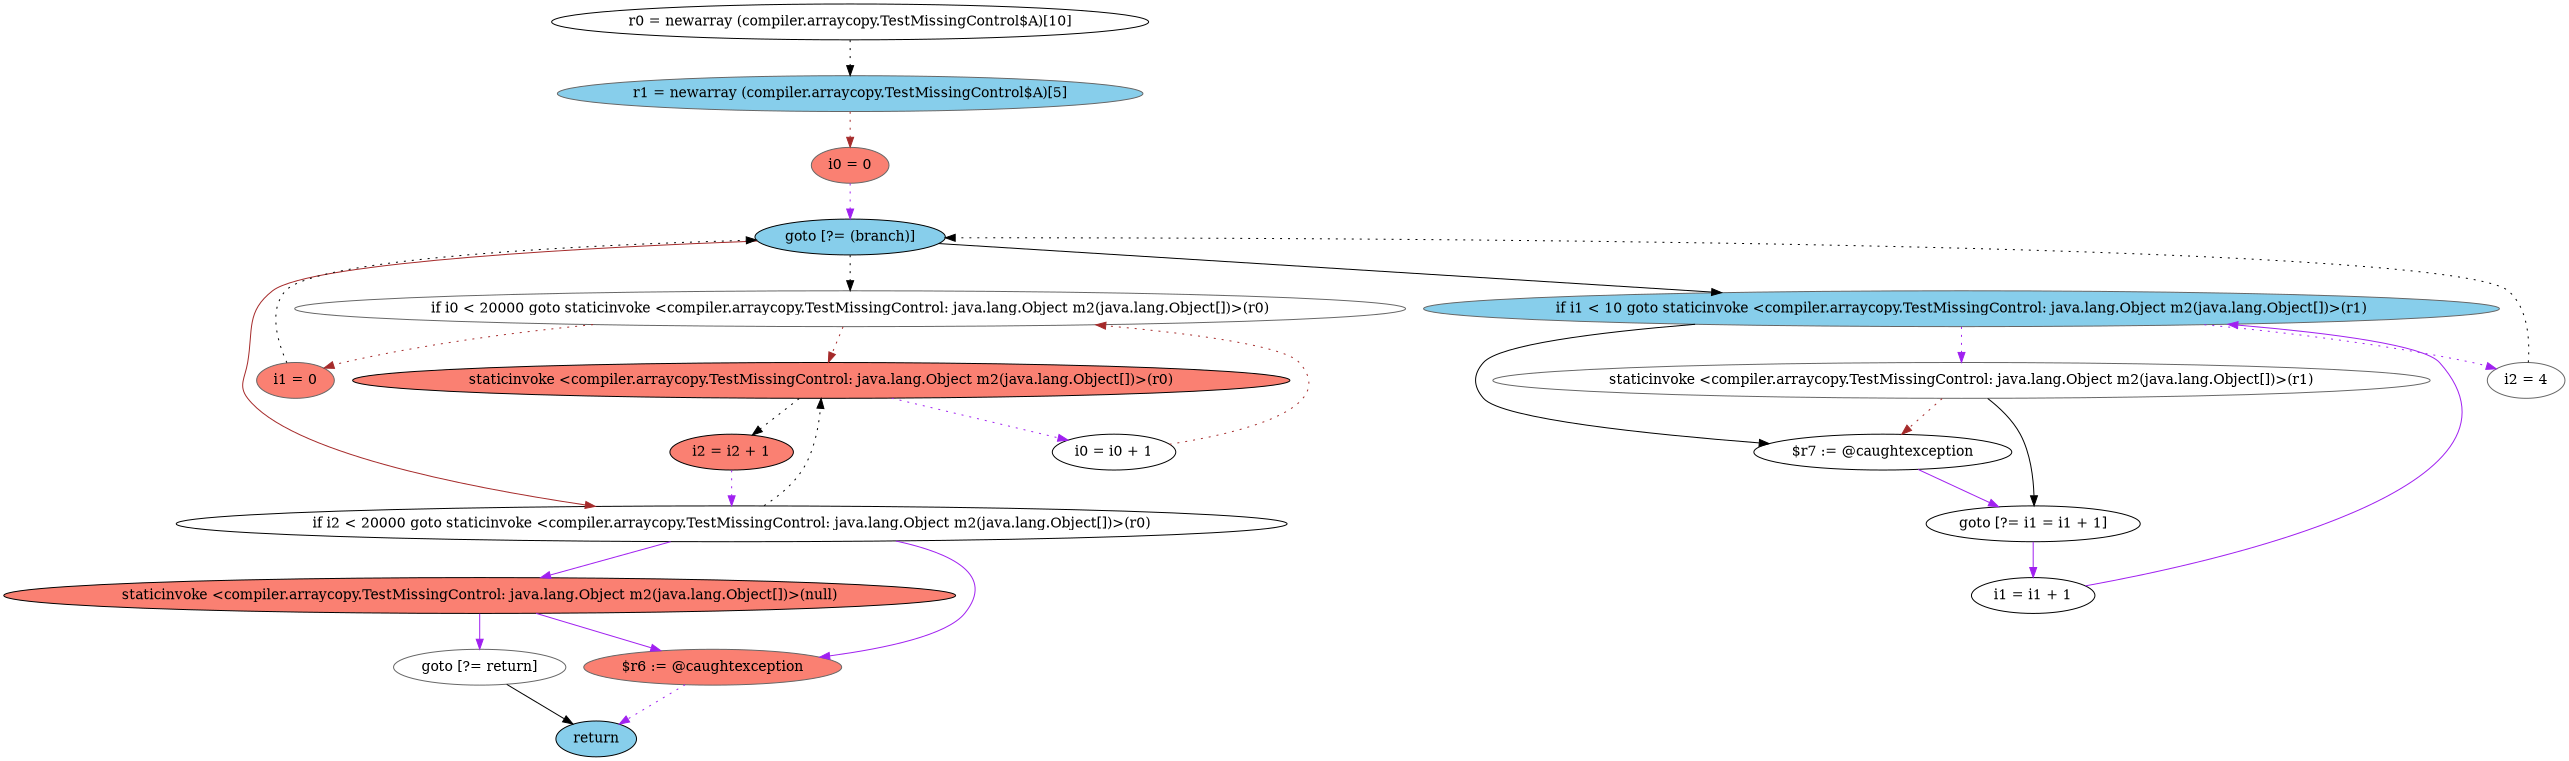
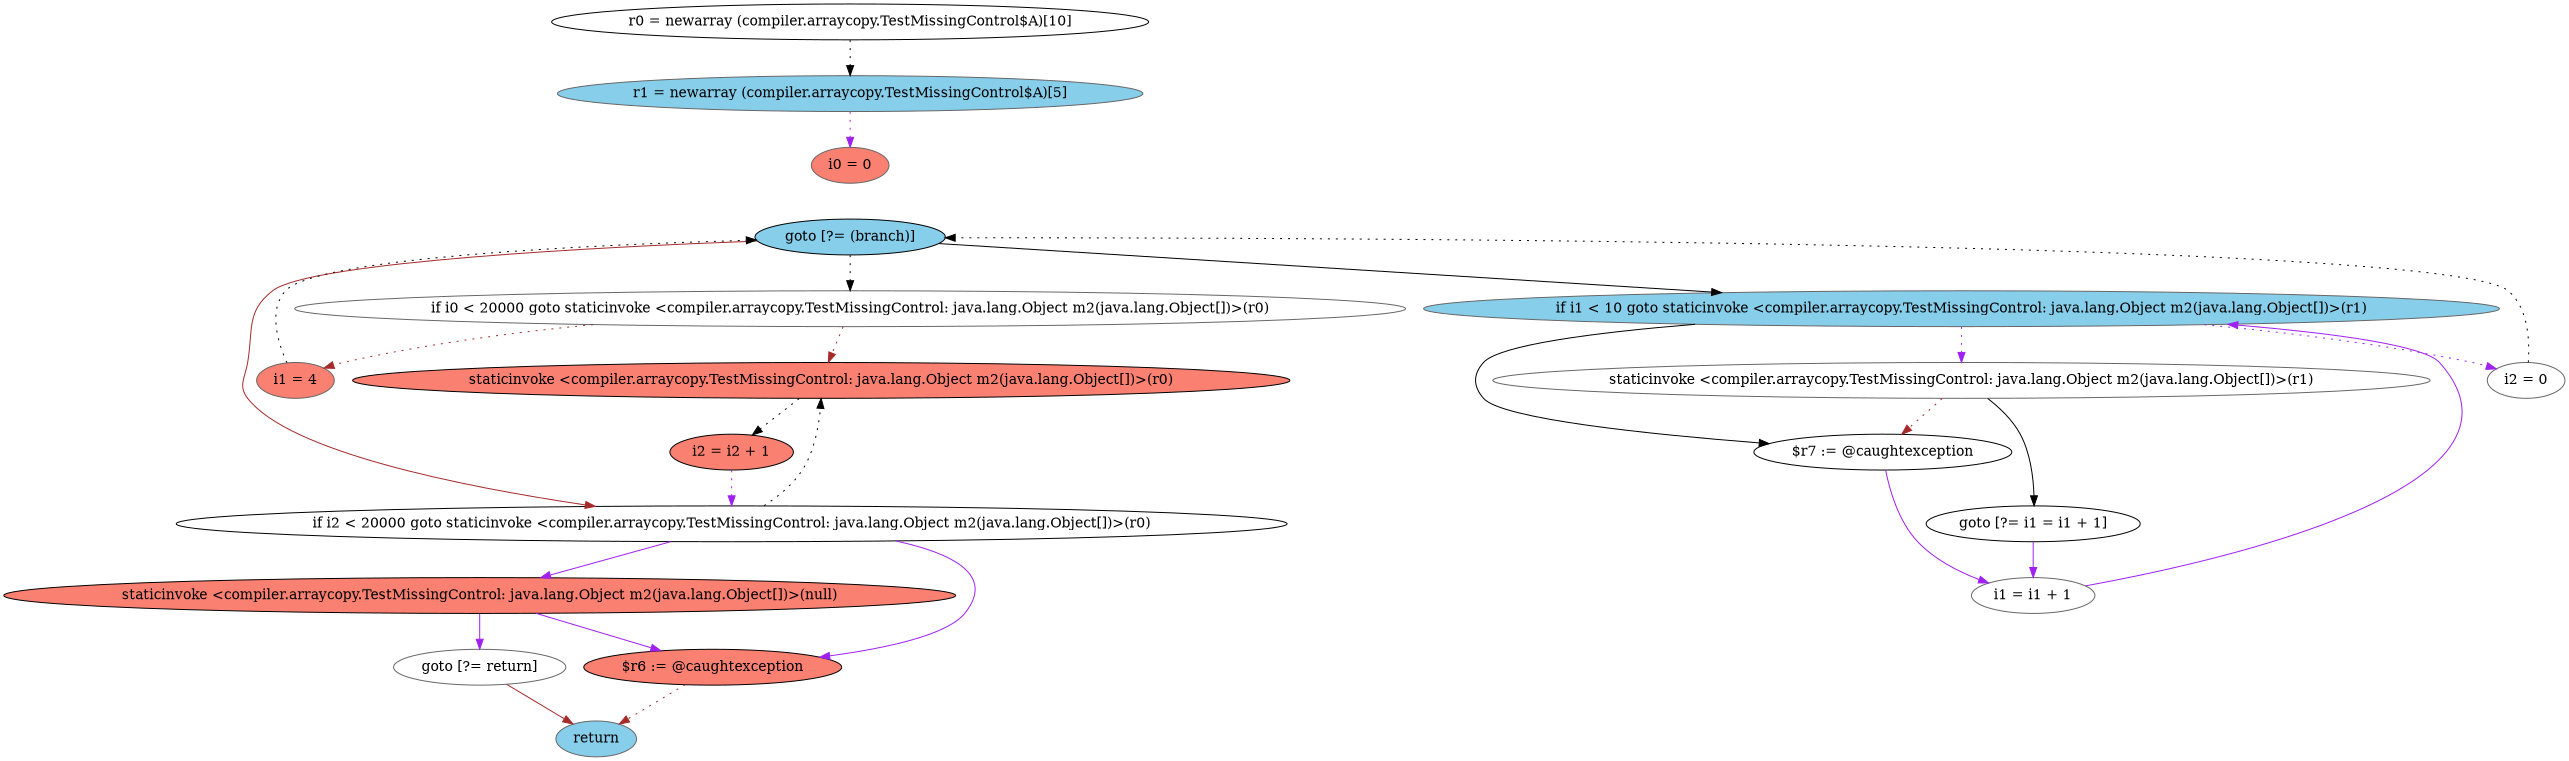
(850, 125) -> (850, 125)
(850, 196) -> none
(295, 380) -> (295, 380)
(2526, 380) -> (2526, 380)
(1114, 452) -> none
(1954, 486) -> (1916, 539)
(2033, 596) -> (2033, 596)
(713, 667) -> (713, 667)
(535, 701) -> (535, 701)
(657, 702) -> (657, 702)
(596, 739) -> (596, 739)
